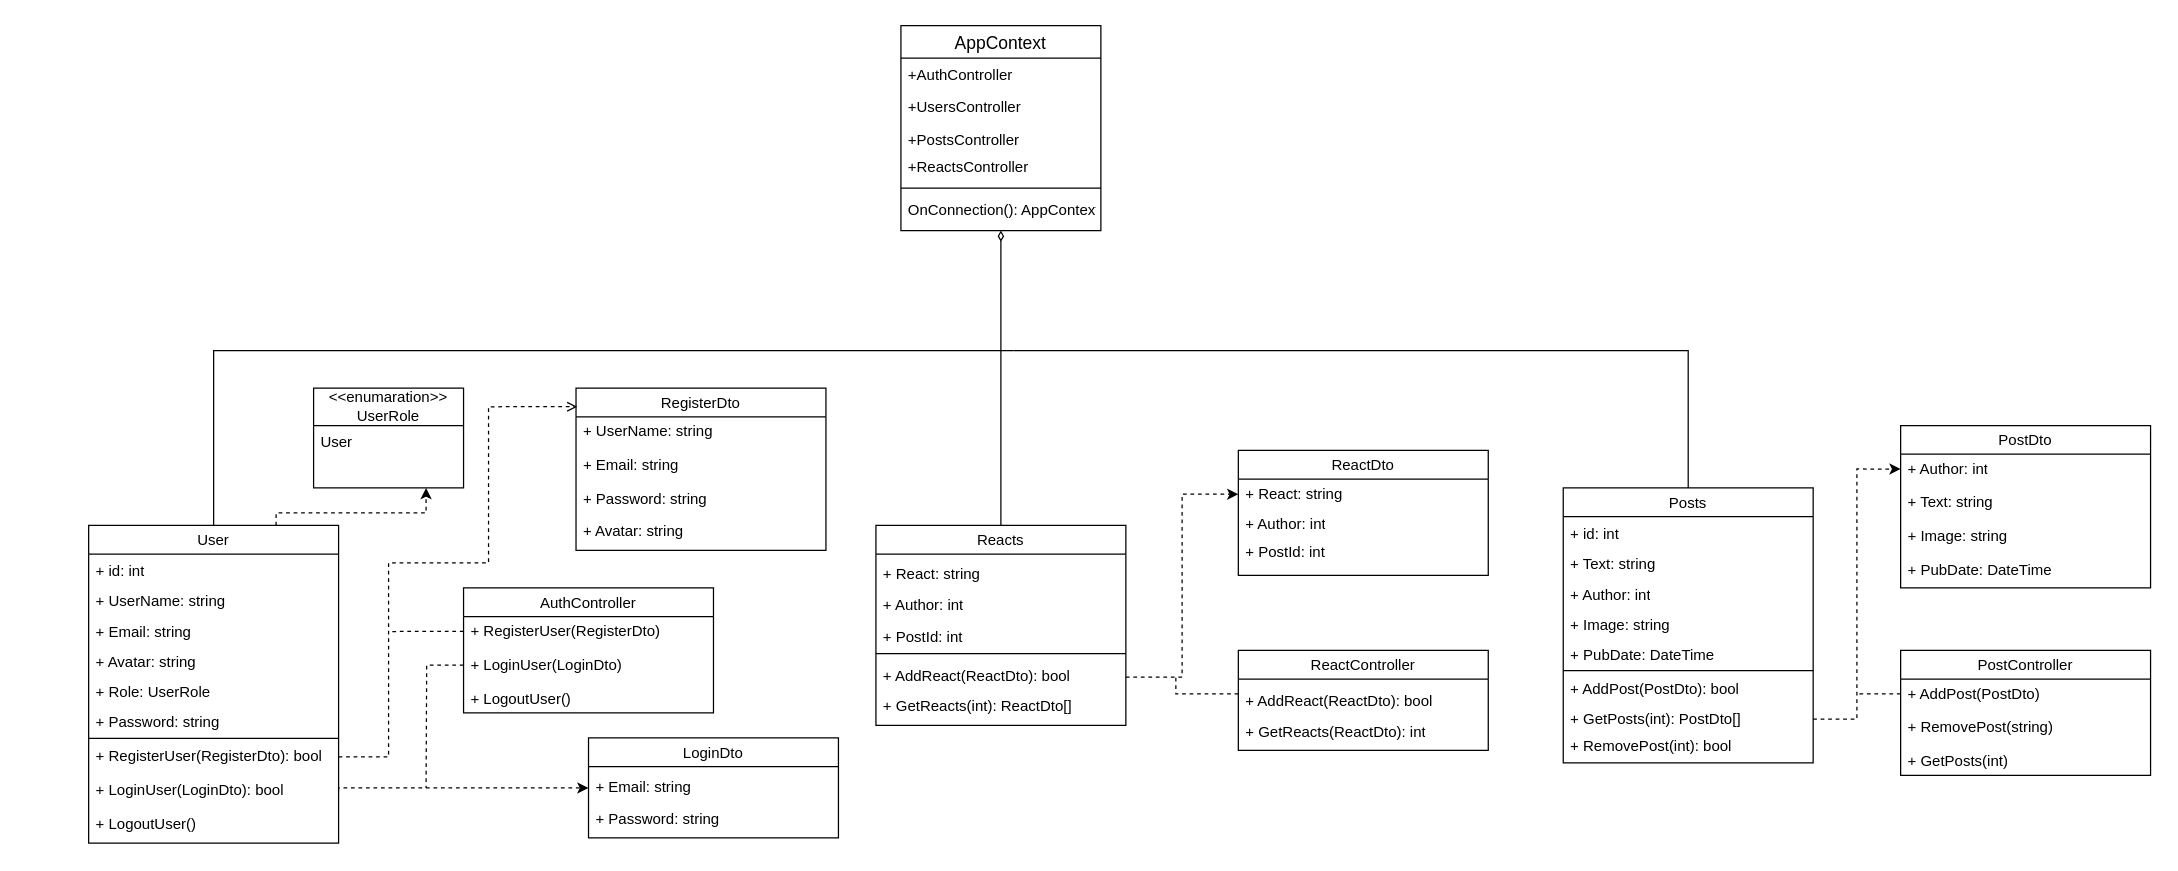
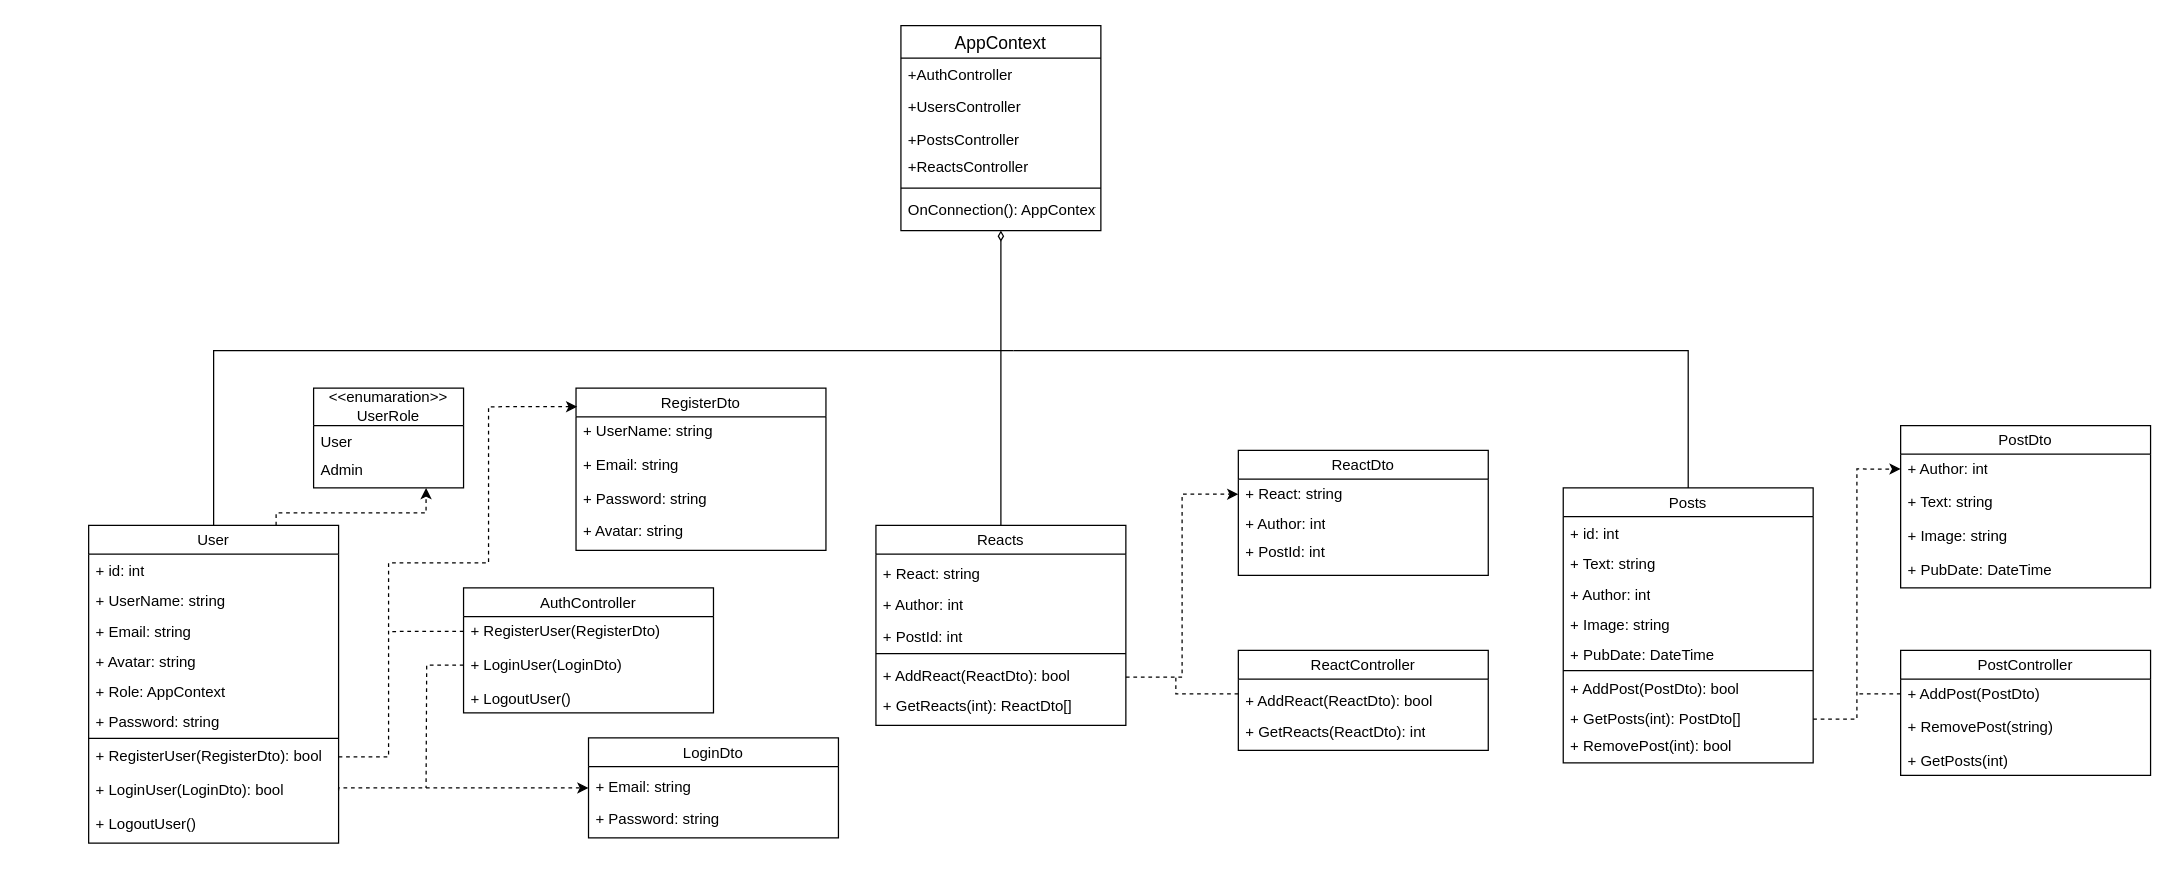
(569, 407) -> (567, 407)
none -> (388, 467)
(153, 693) -> (163, 693)
